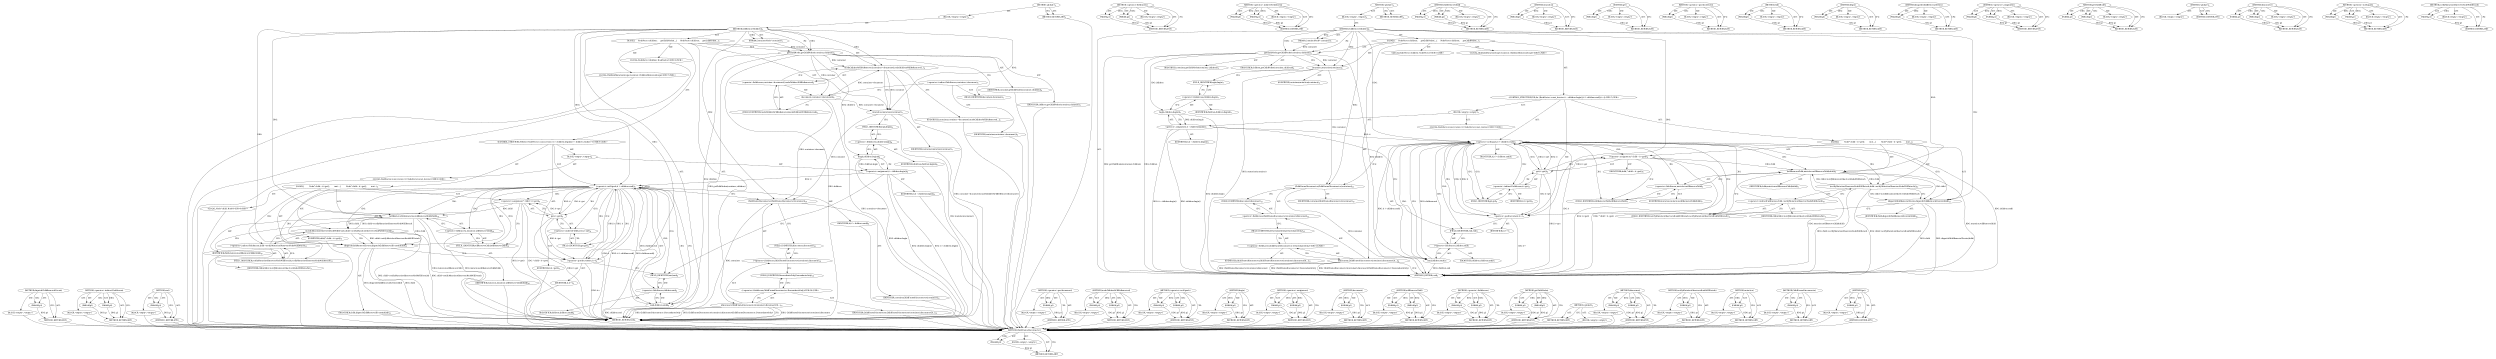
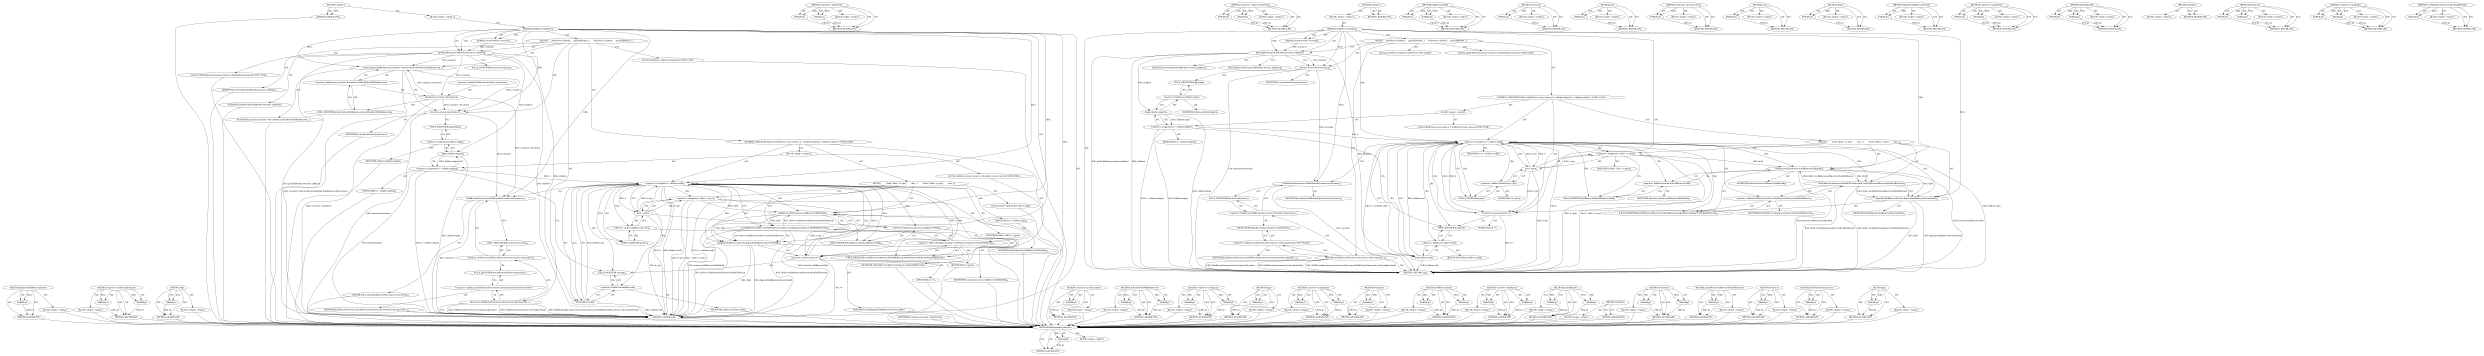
(965, 91) -> none
(987, 108) -> none
